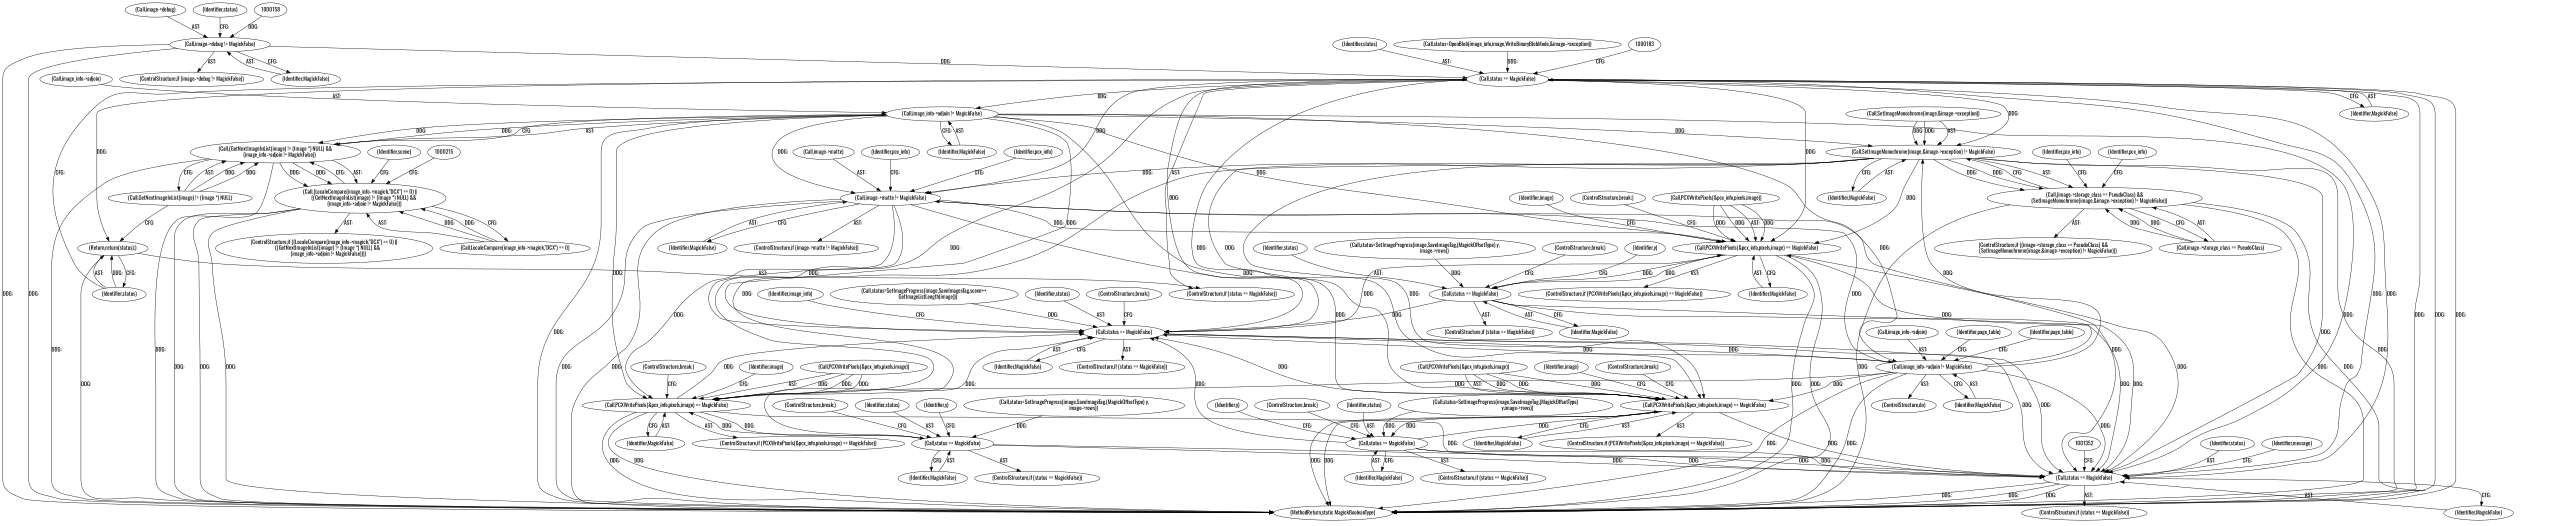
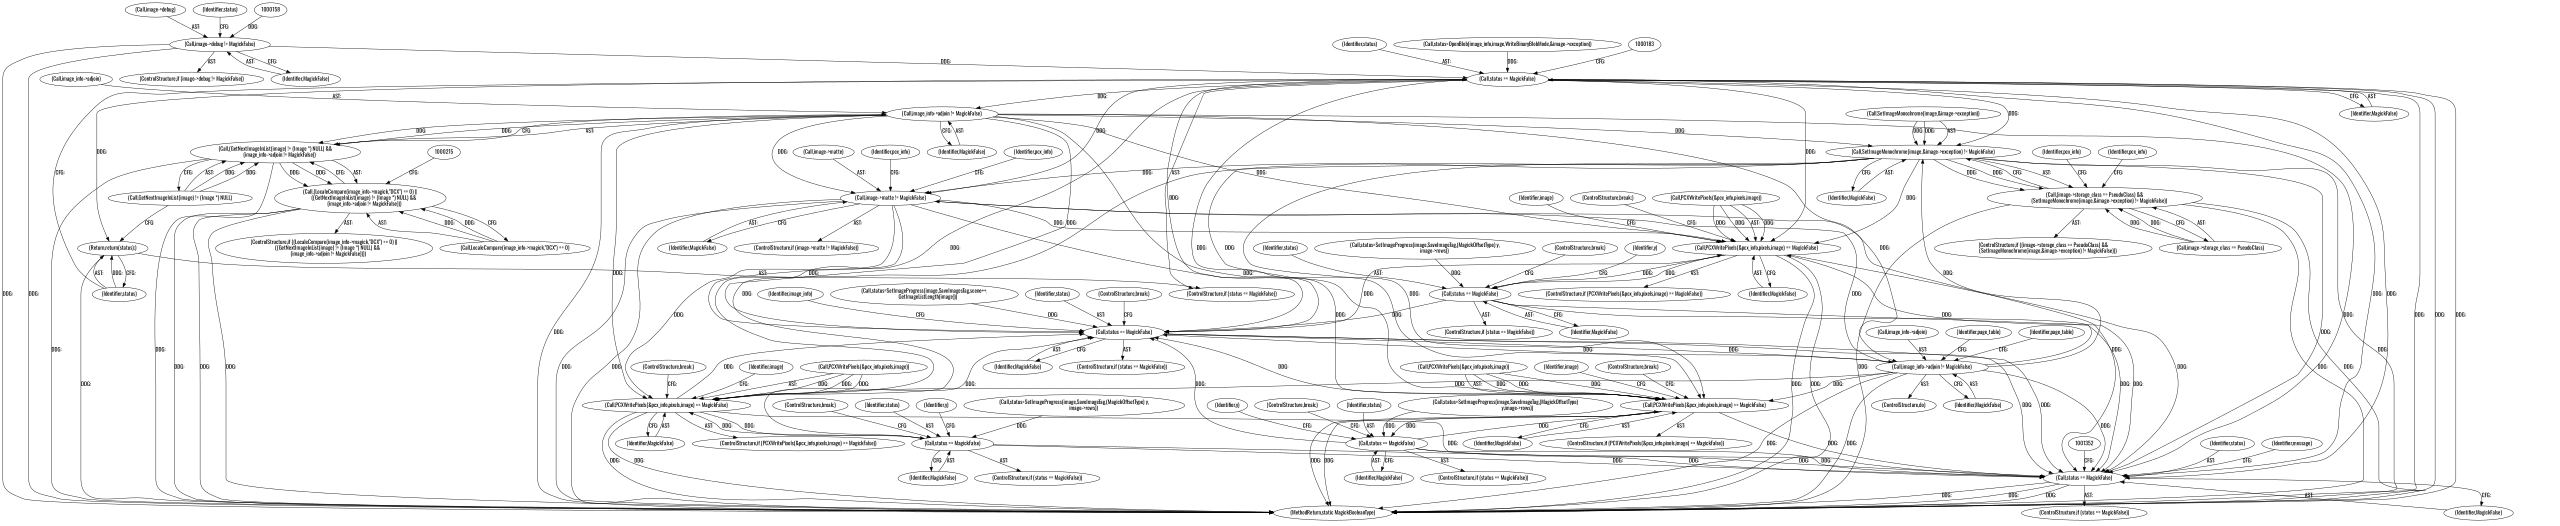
(394, 152) -> none
